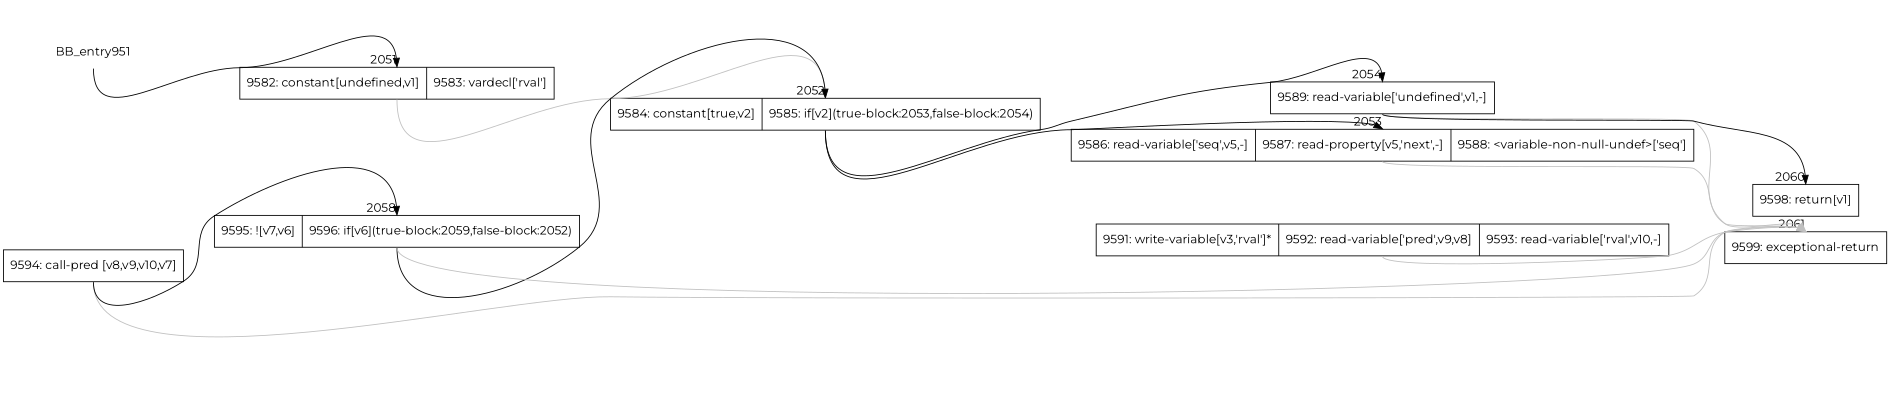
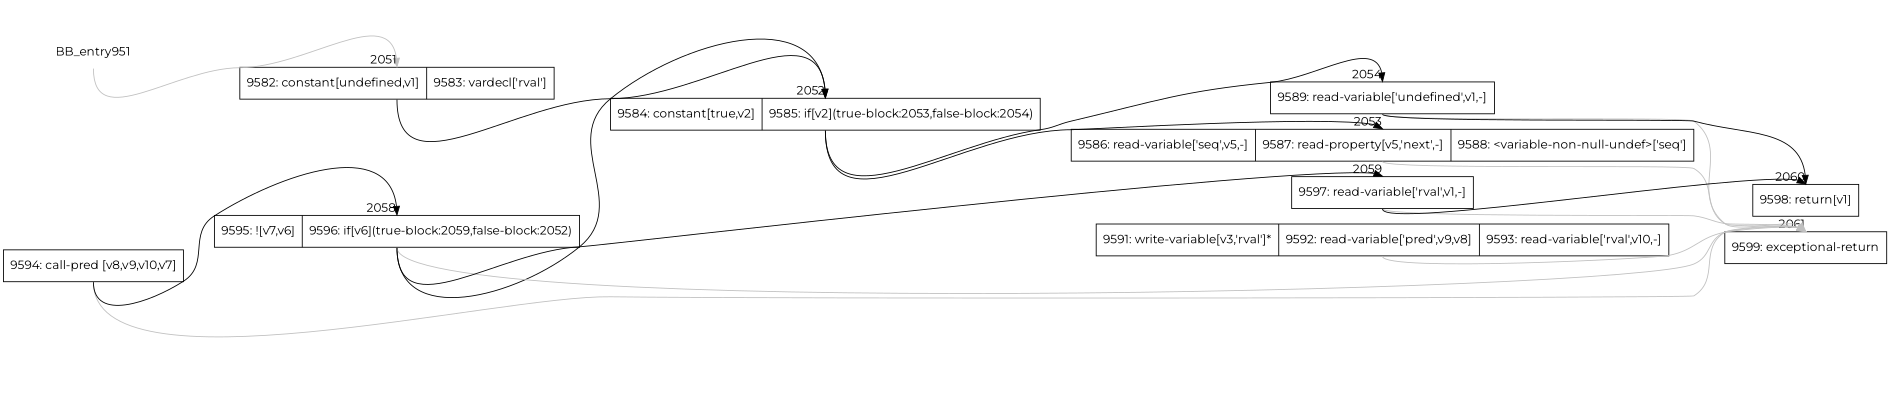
(242, 68) -> (242, 68)
(595, 100) -> (595, 100)
none -> (1383, 193)
